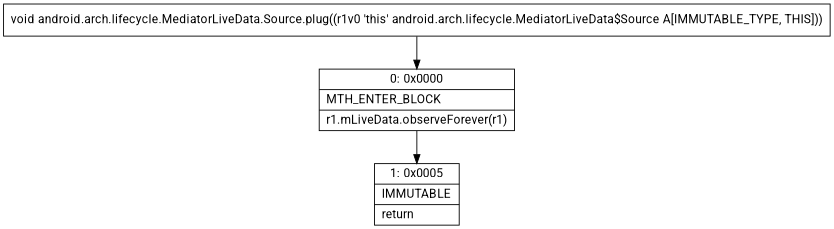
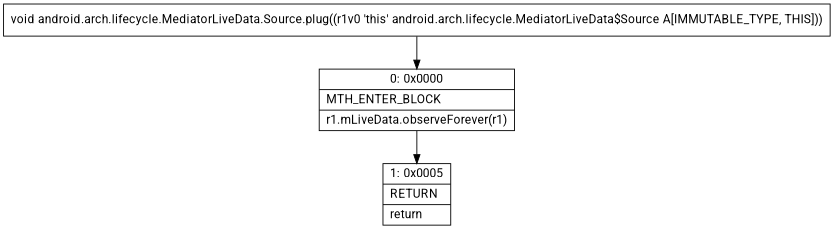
(417, 194) -> (414, 194)
